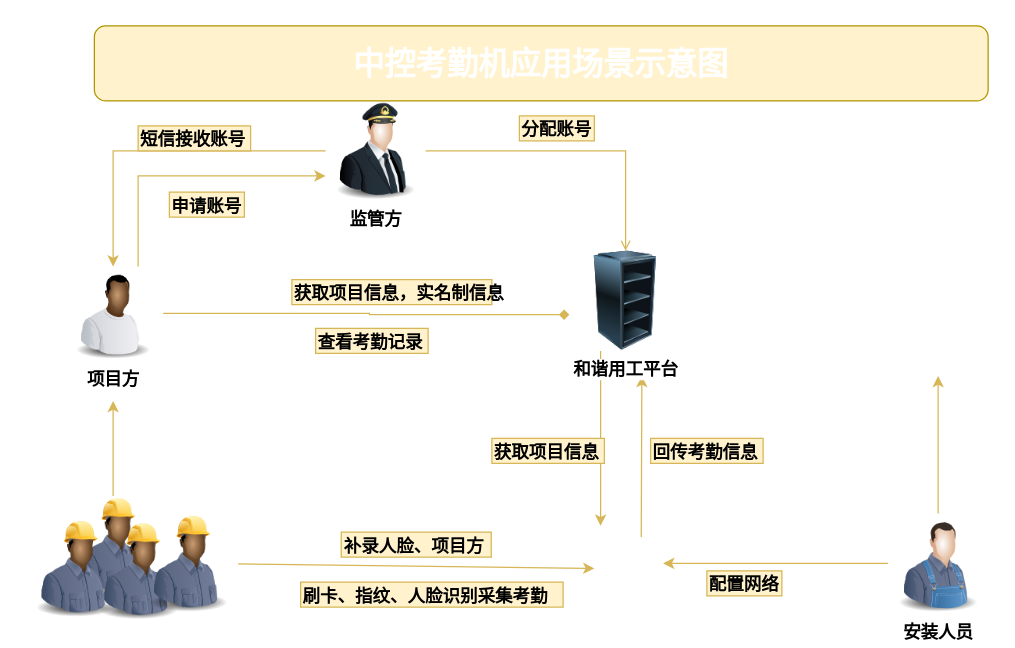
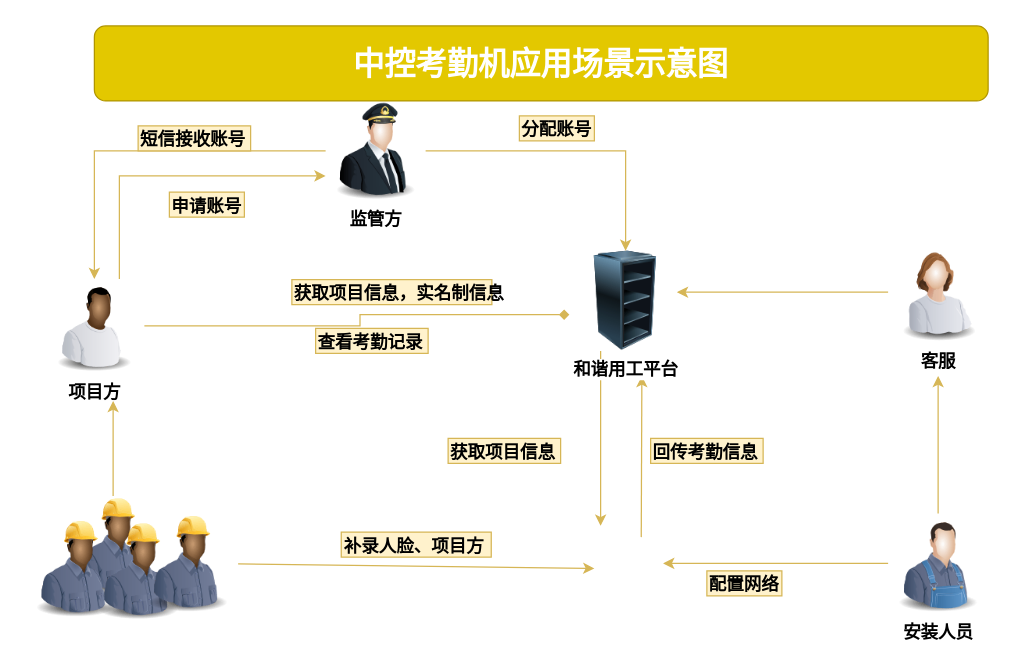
(541, 63) -> (541, 63)
(626, 243) -> (626, 241)
none -> (787, 292)
none -> (938, 292)
(113, 313) -> (94, 326)
(548, 451) -> (504, 451)
(432, 594) -> none
